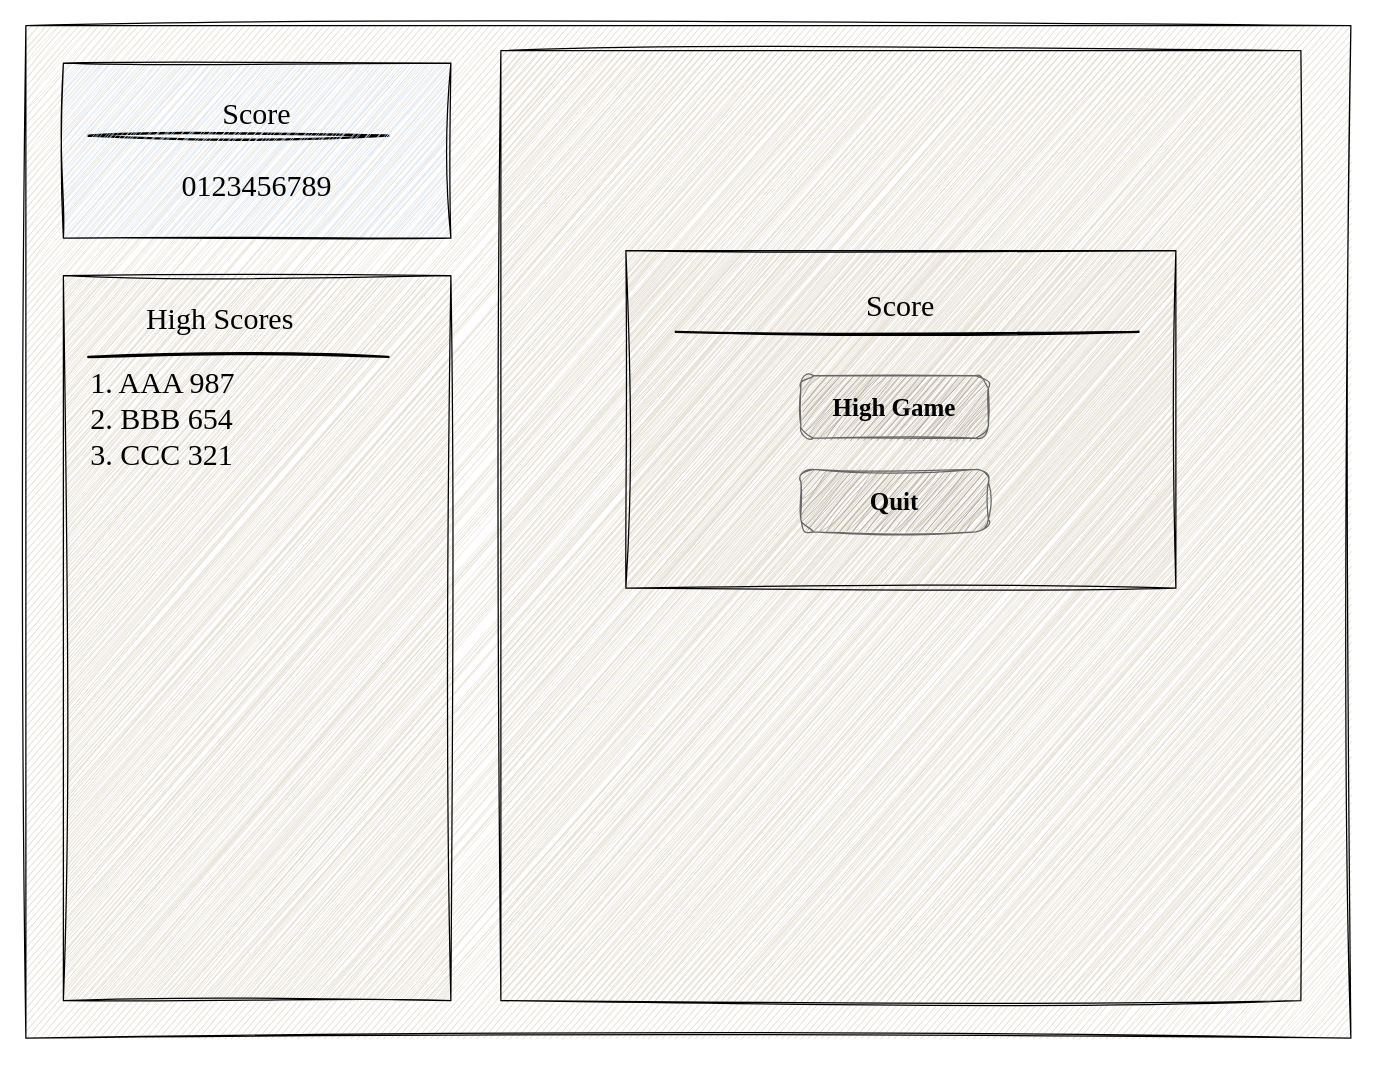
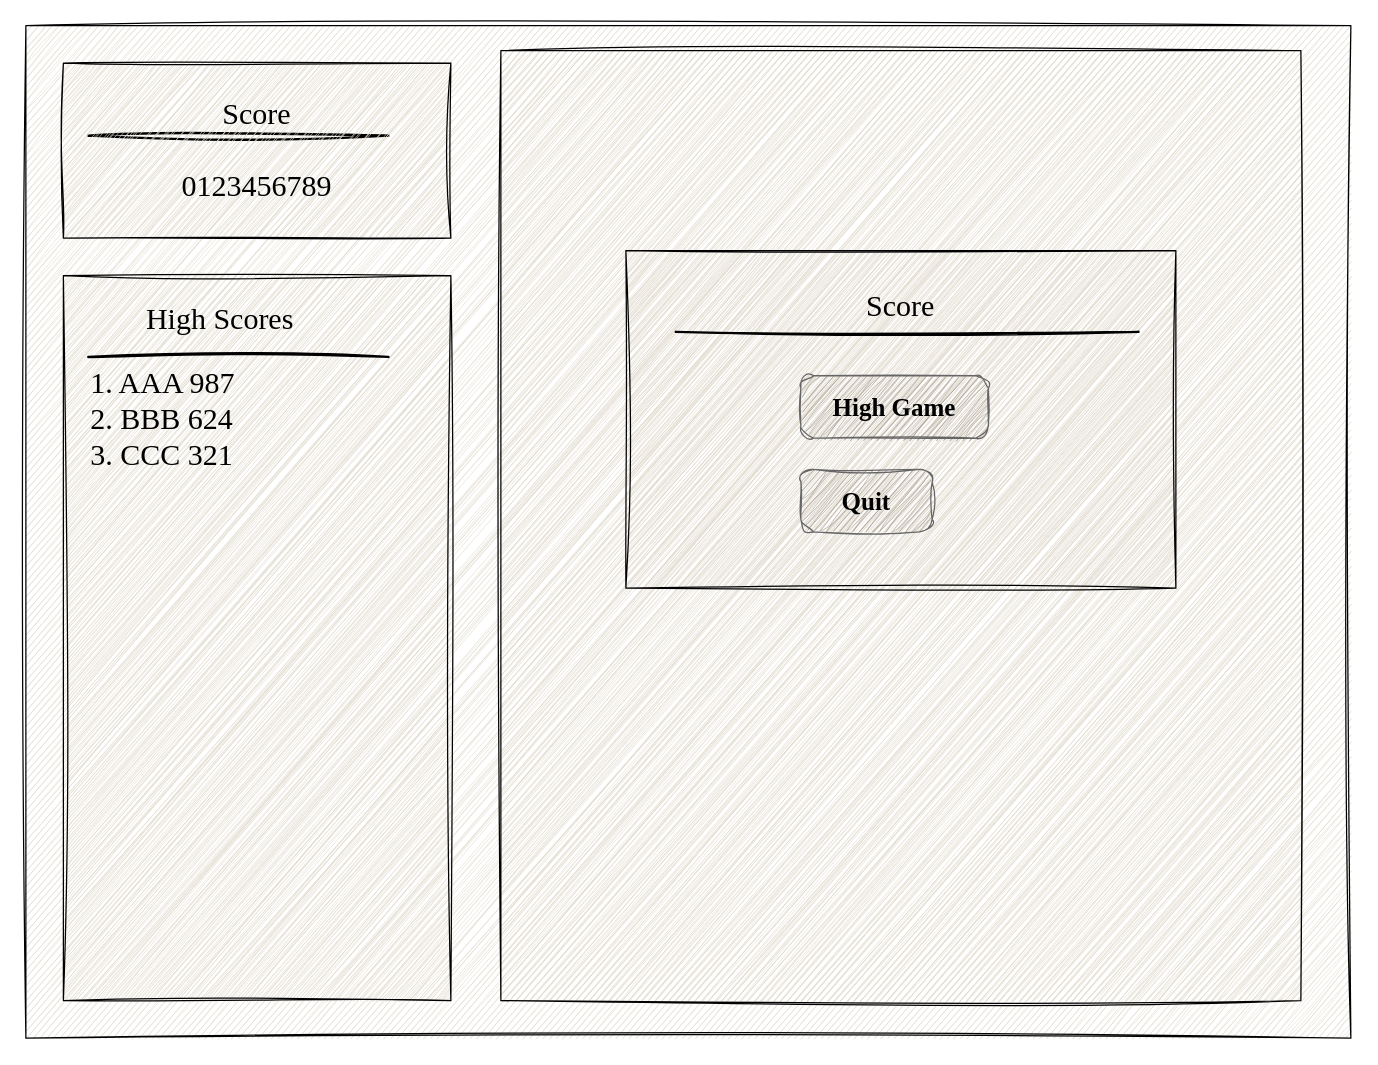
(257, 151) -> (257, 151)
(163, 419) -> (163, 419)
(894, 501) -> (866, 501)
